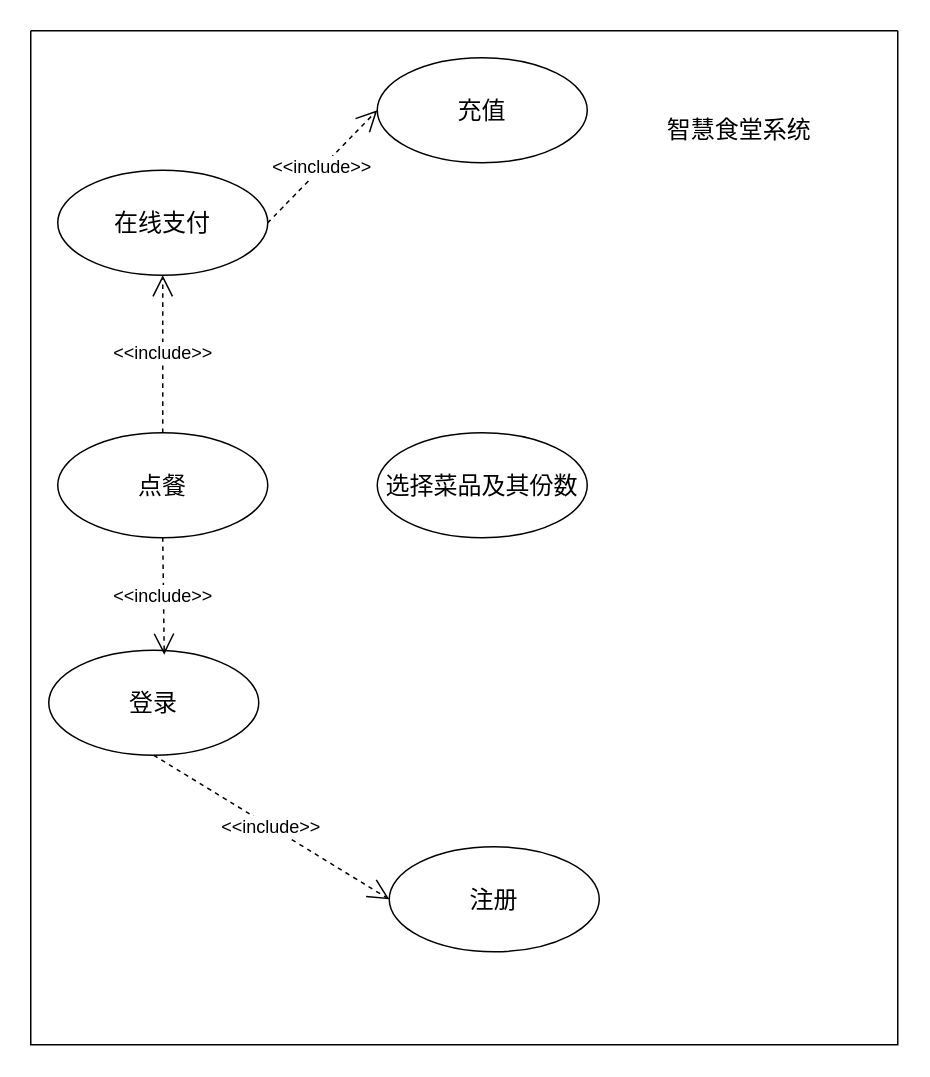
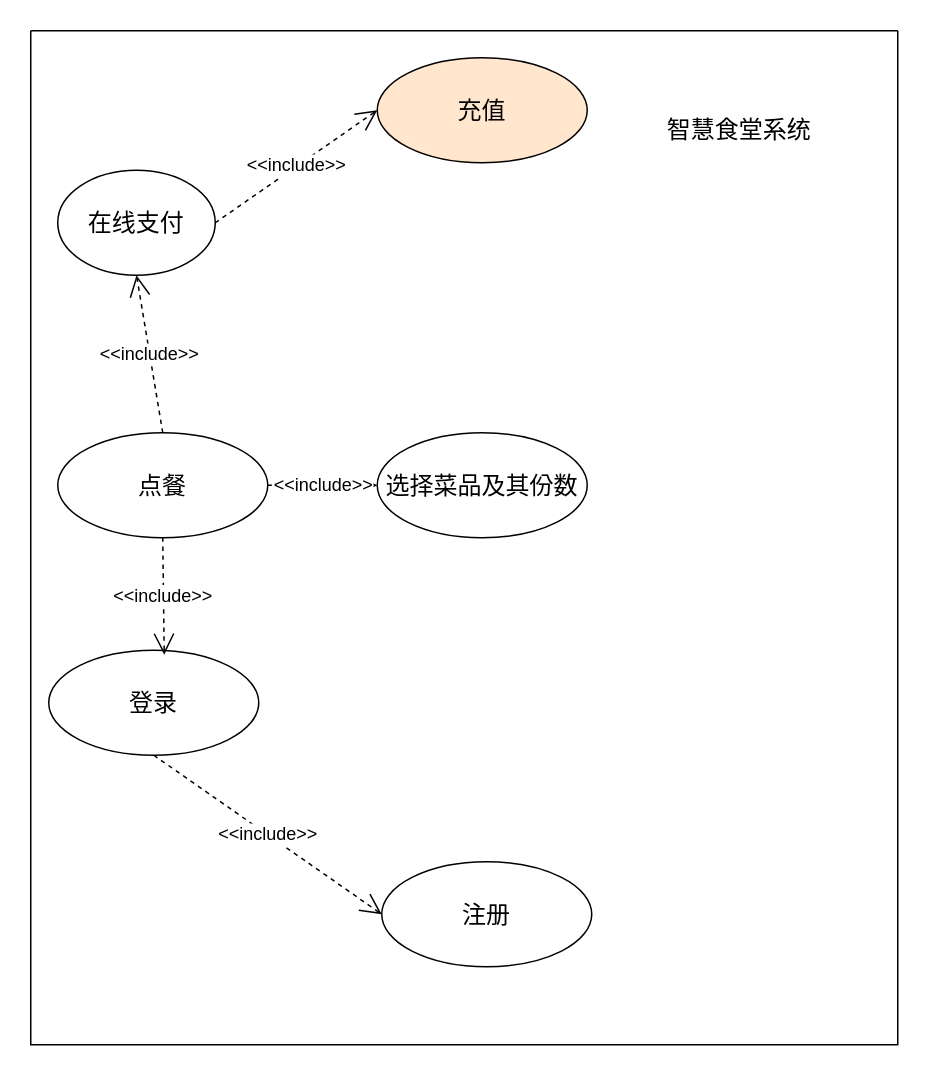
(482, 110) -> (482, 110)
(163, 223) -> (137, 223)
none -> (322, 485)
(494, 899) -> (487, 914)
